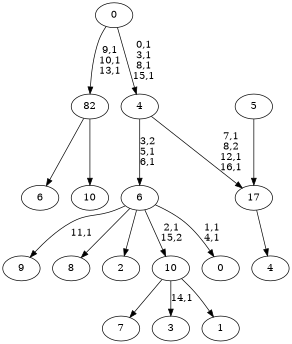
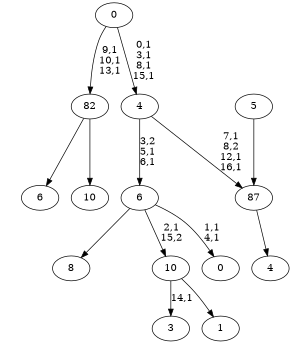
(254, 198) -> (254, 198)
(21, 268) -> none
(121, 268) -> none
(121, 329) -> none
